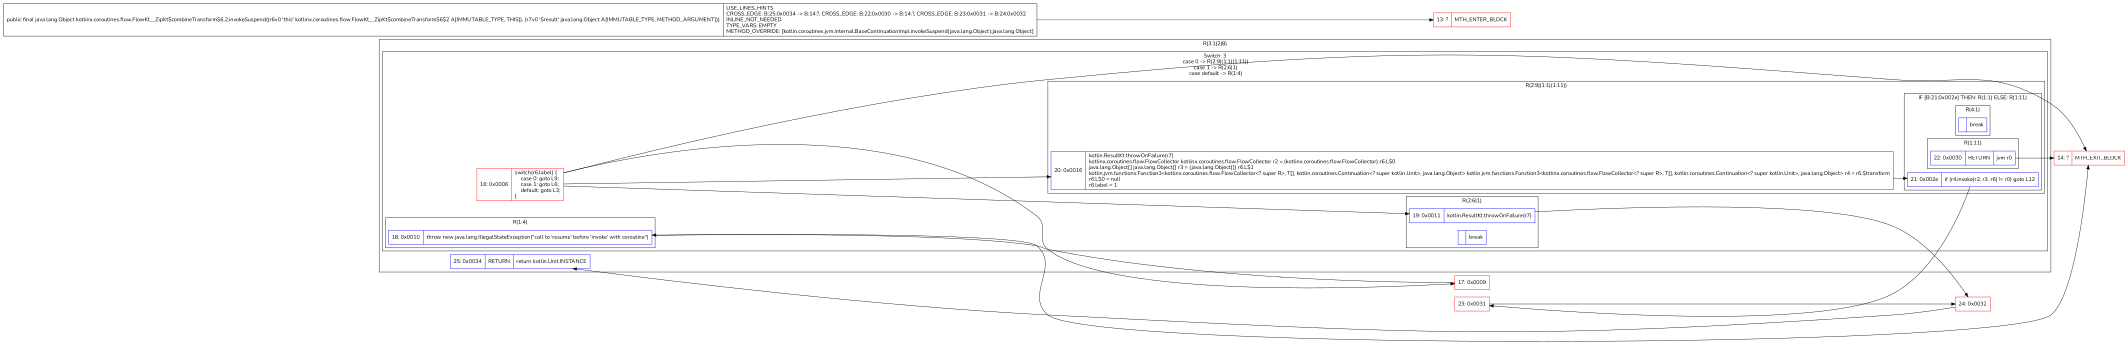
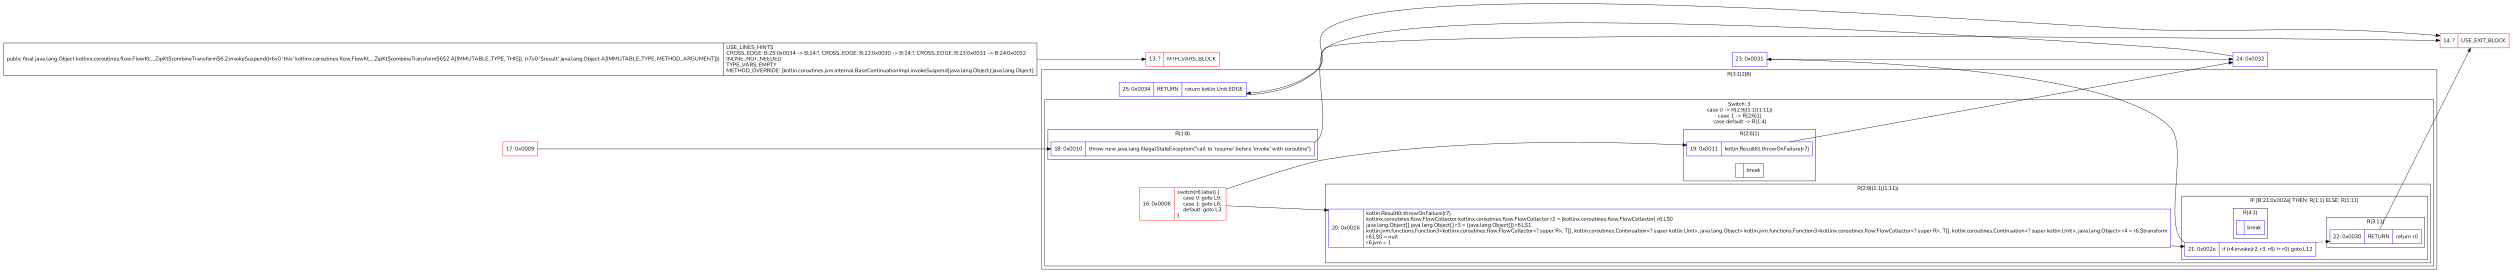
(1481, 20) -> (1192, 59)
(1333, 58) -> (1820, 11)
(1973, 143) -> (2376, 222)
(2004, 158) -> (2407, 237)
(2098, 158) -> (2484, 41)
(1103, 185) -> (1379, 243)
(1018, 205) -> none
(520, 222) -> (1183, 134)
none -> (2321, 242)
(552, 261) -> (1214, 89)
(1472, 304) -> (1750, 59)
(1973, 304) -> (2250, 59)
